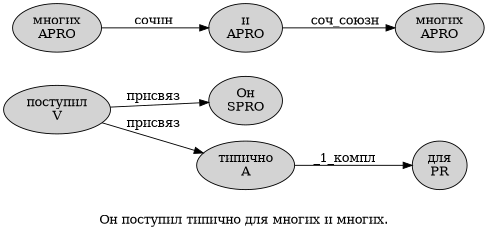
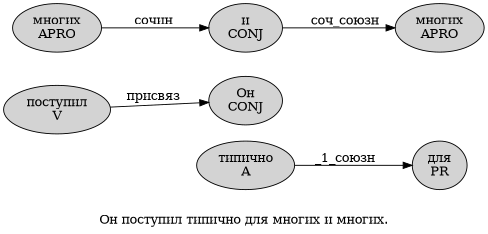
(246, 28) -> (246, 28)
(246, 101) -> (246, 101)
(148, 137) -> none
(345, 159) -> (345, 159)
